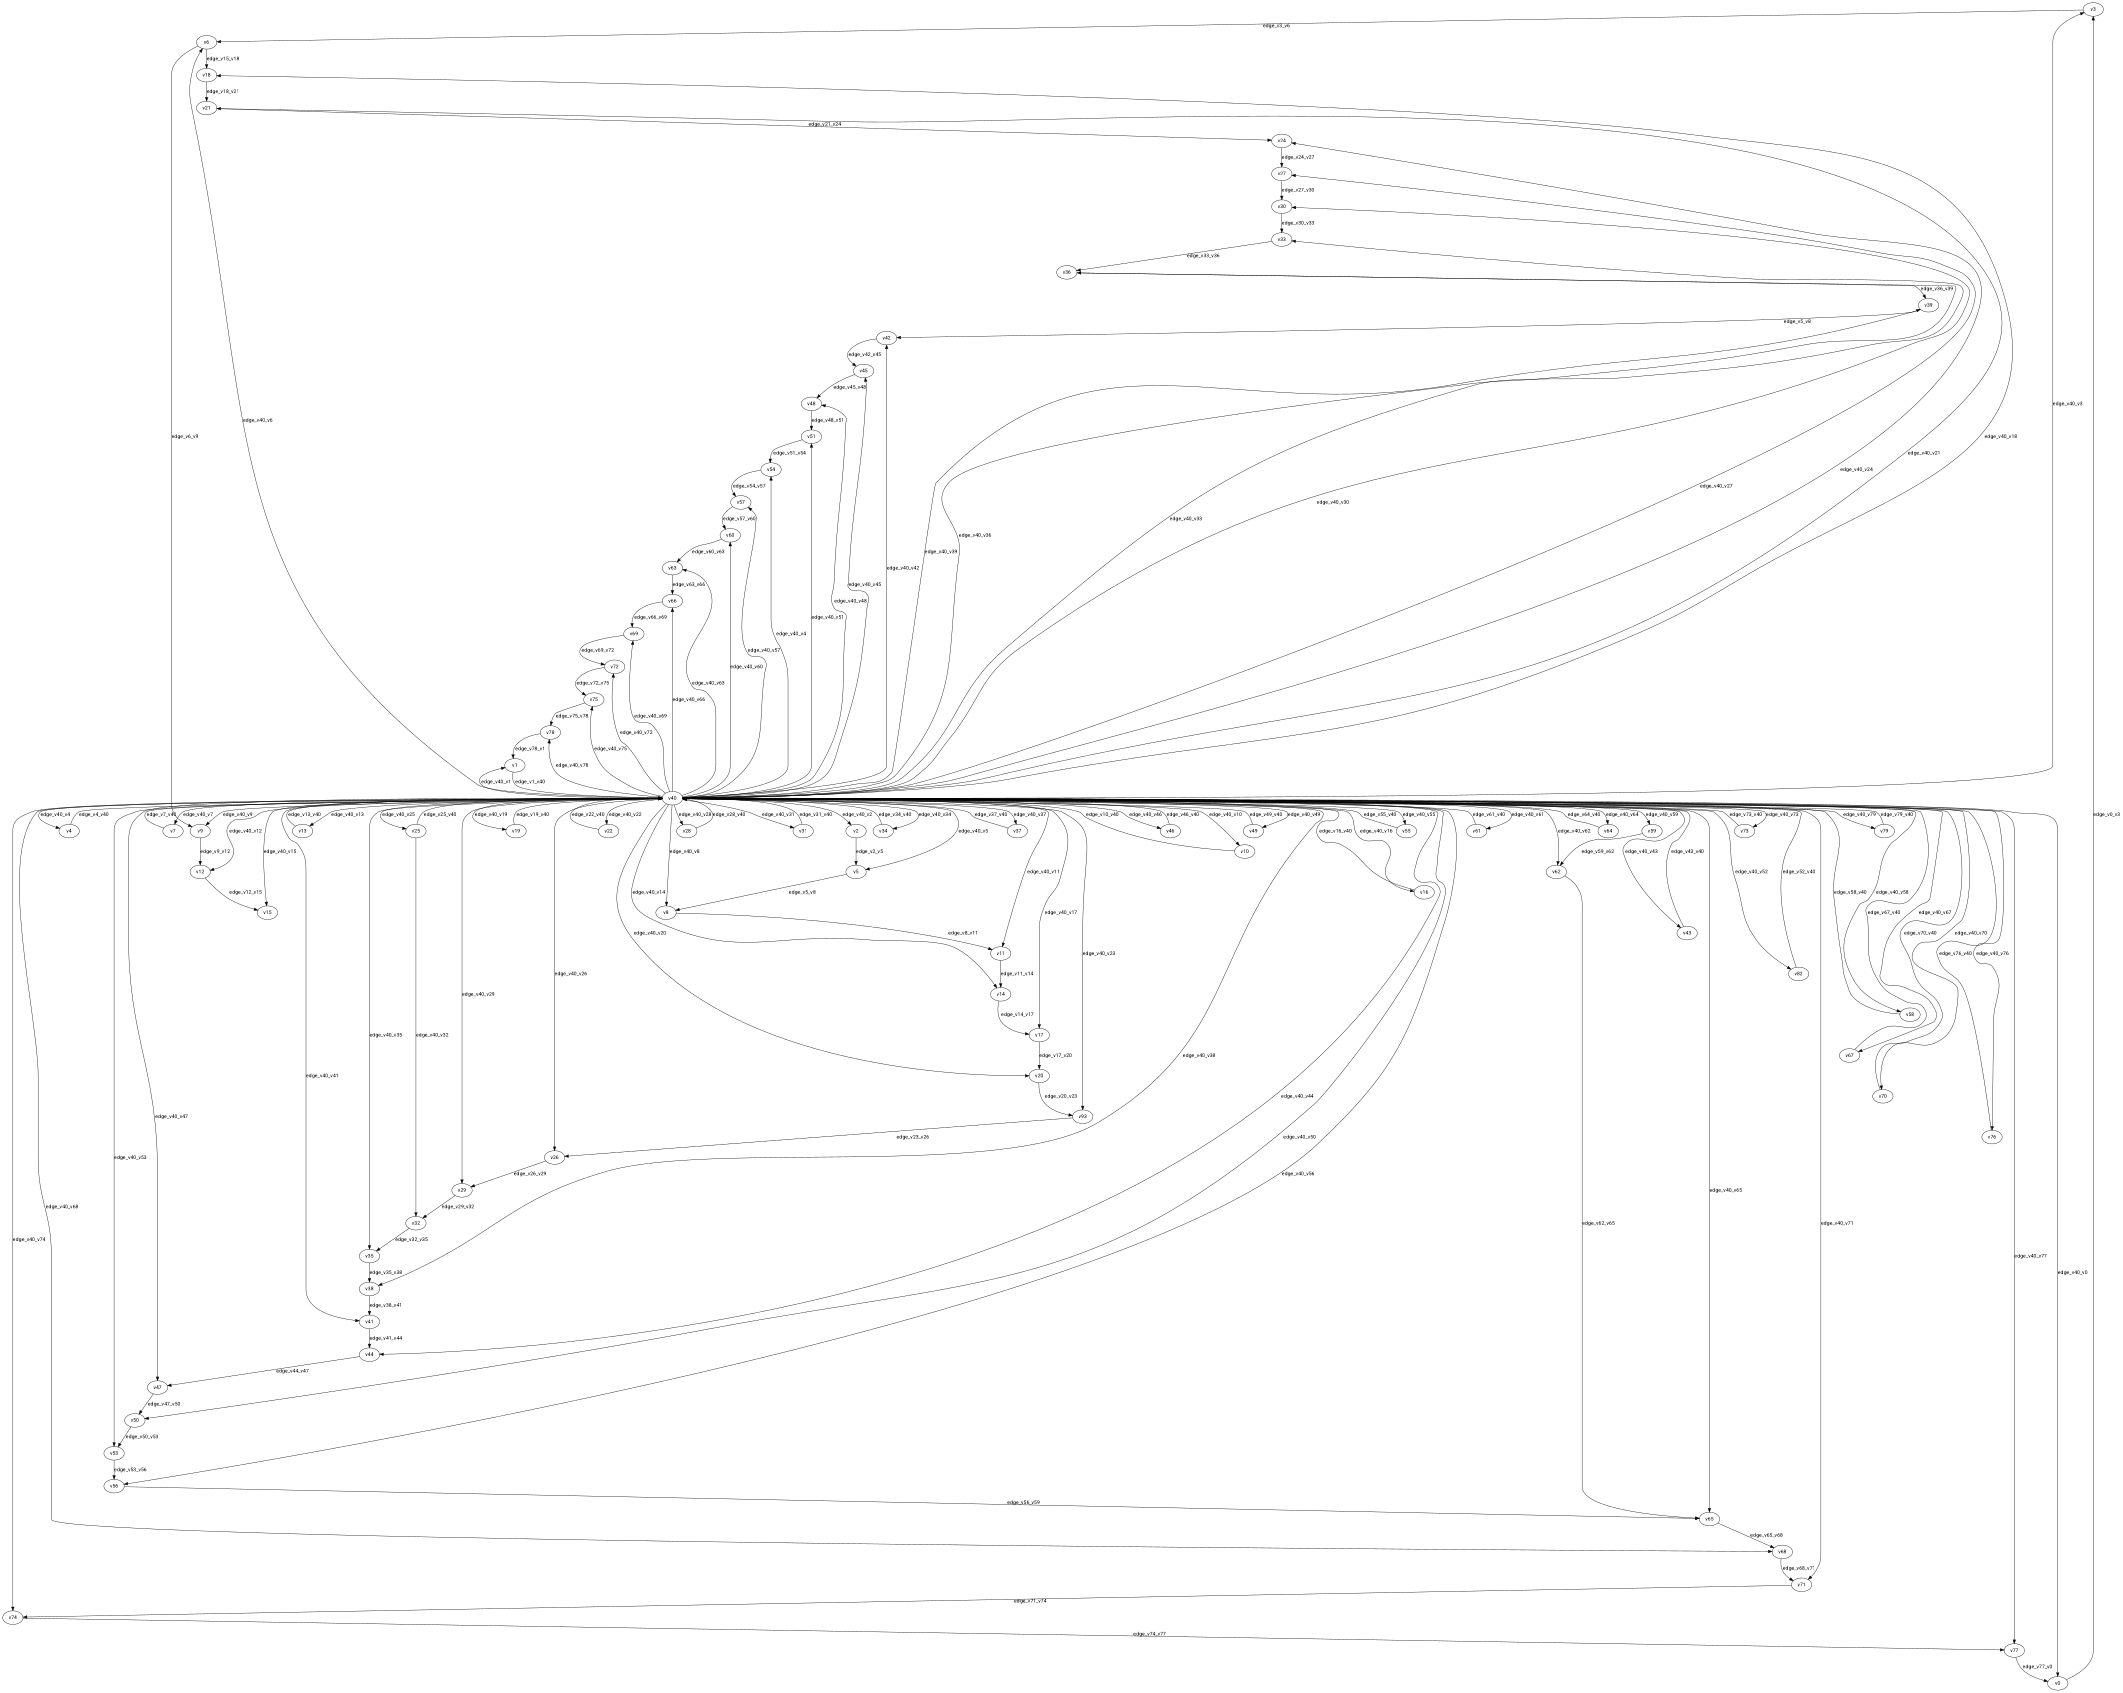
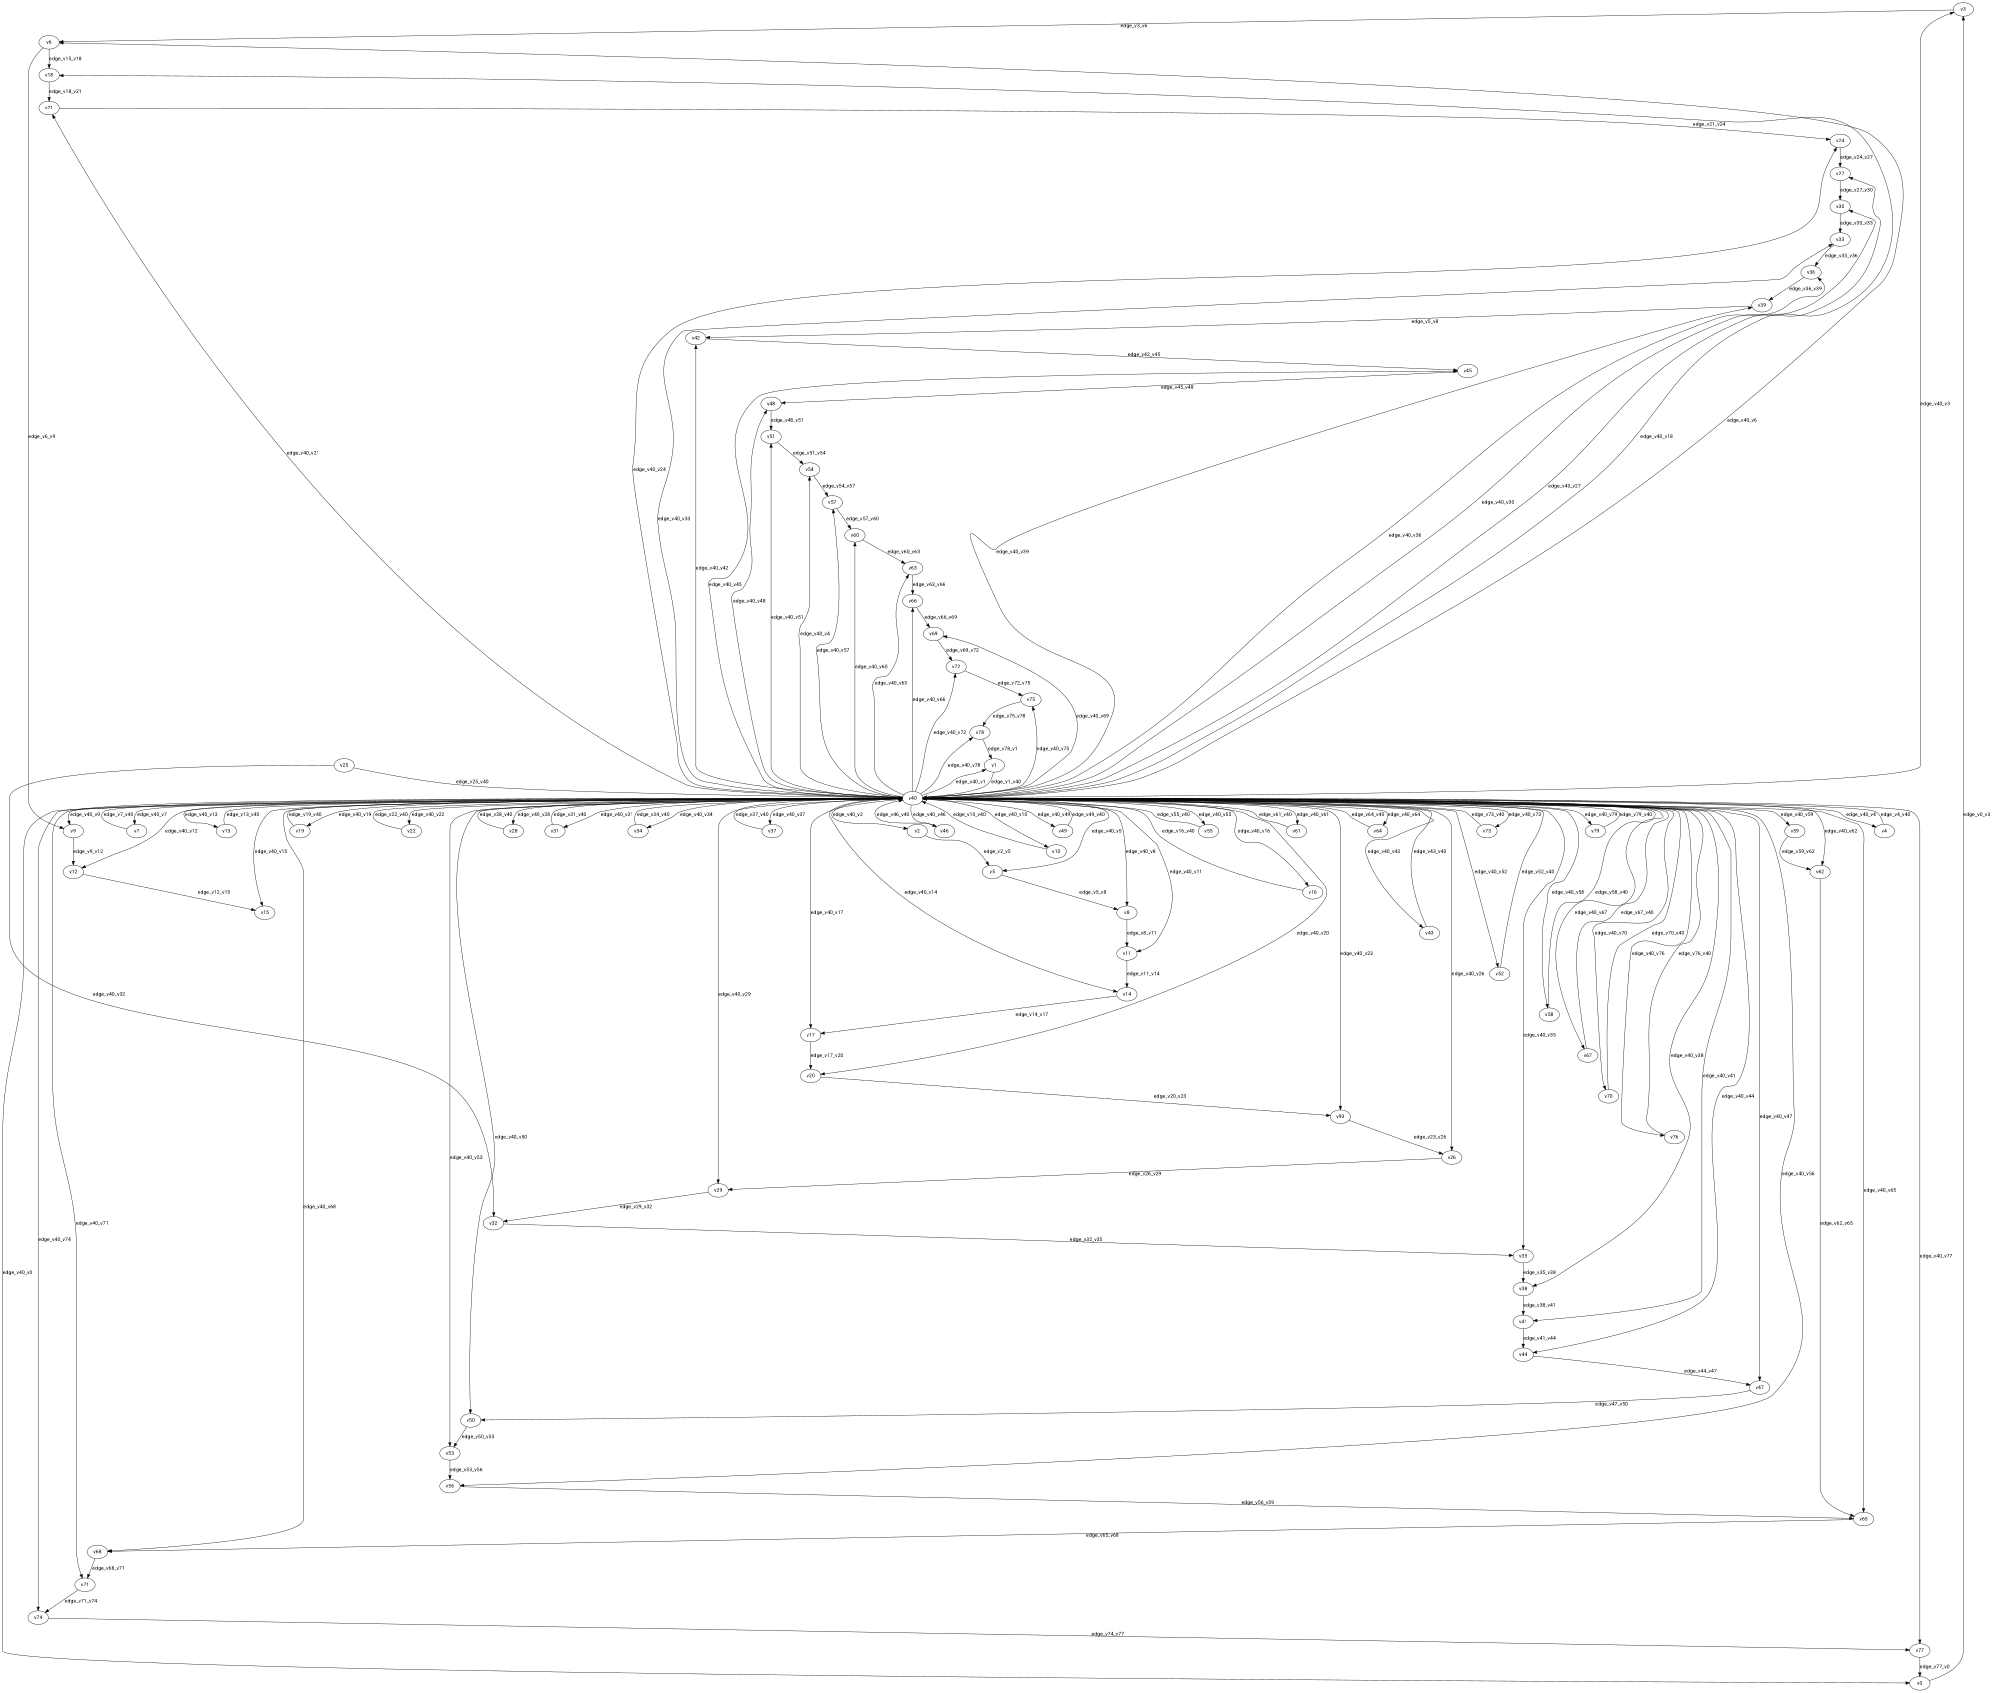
(506, 802) -> none
(1799, 974) -> (1500, 974)
